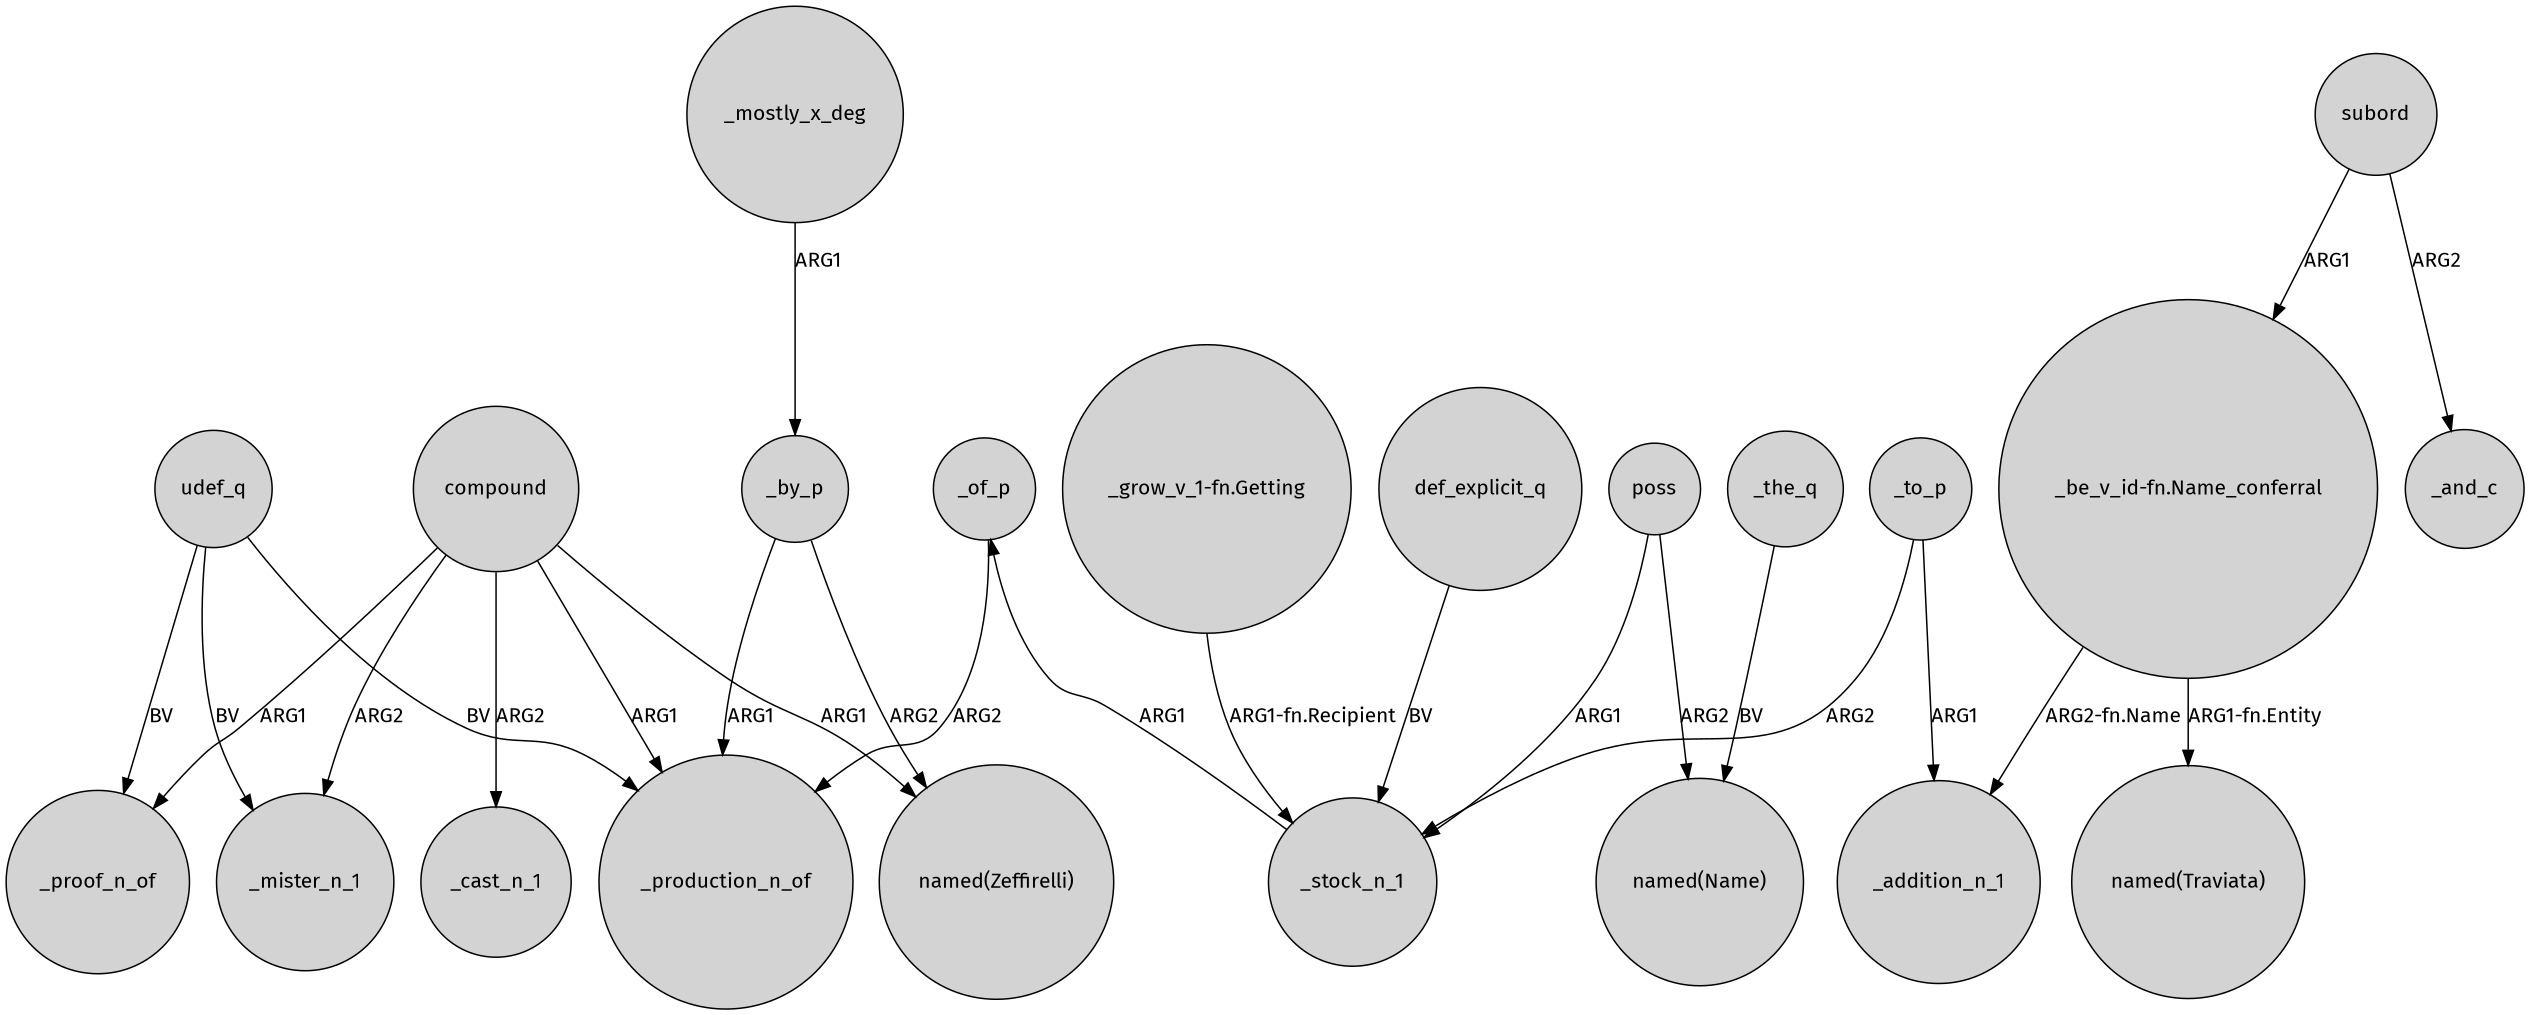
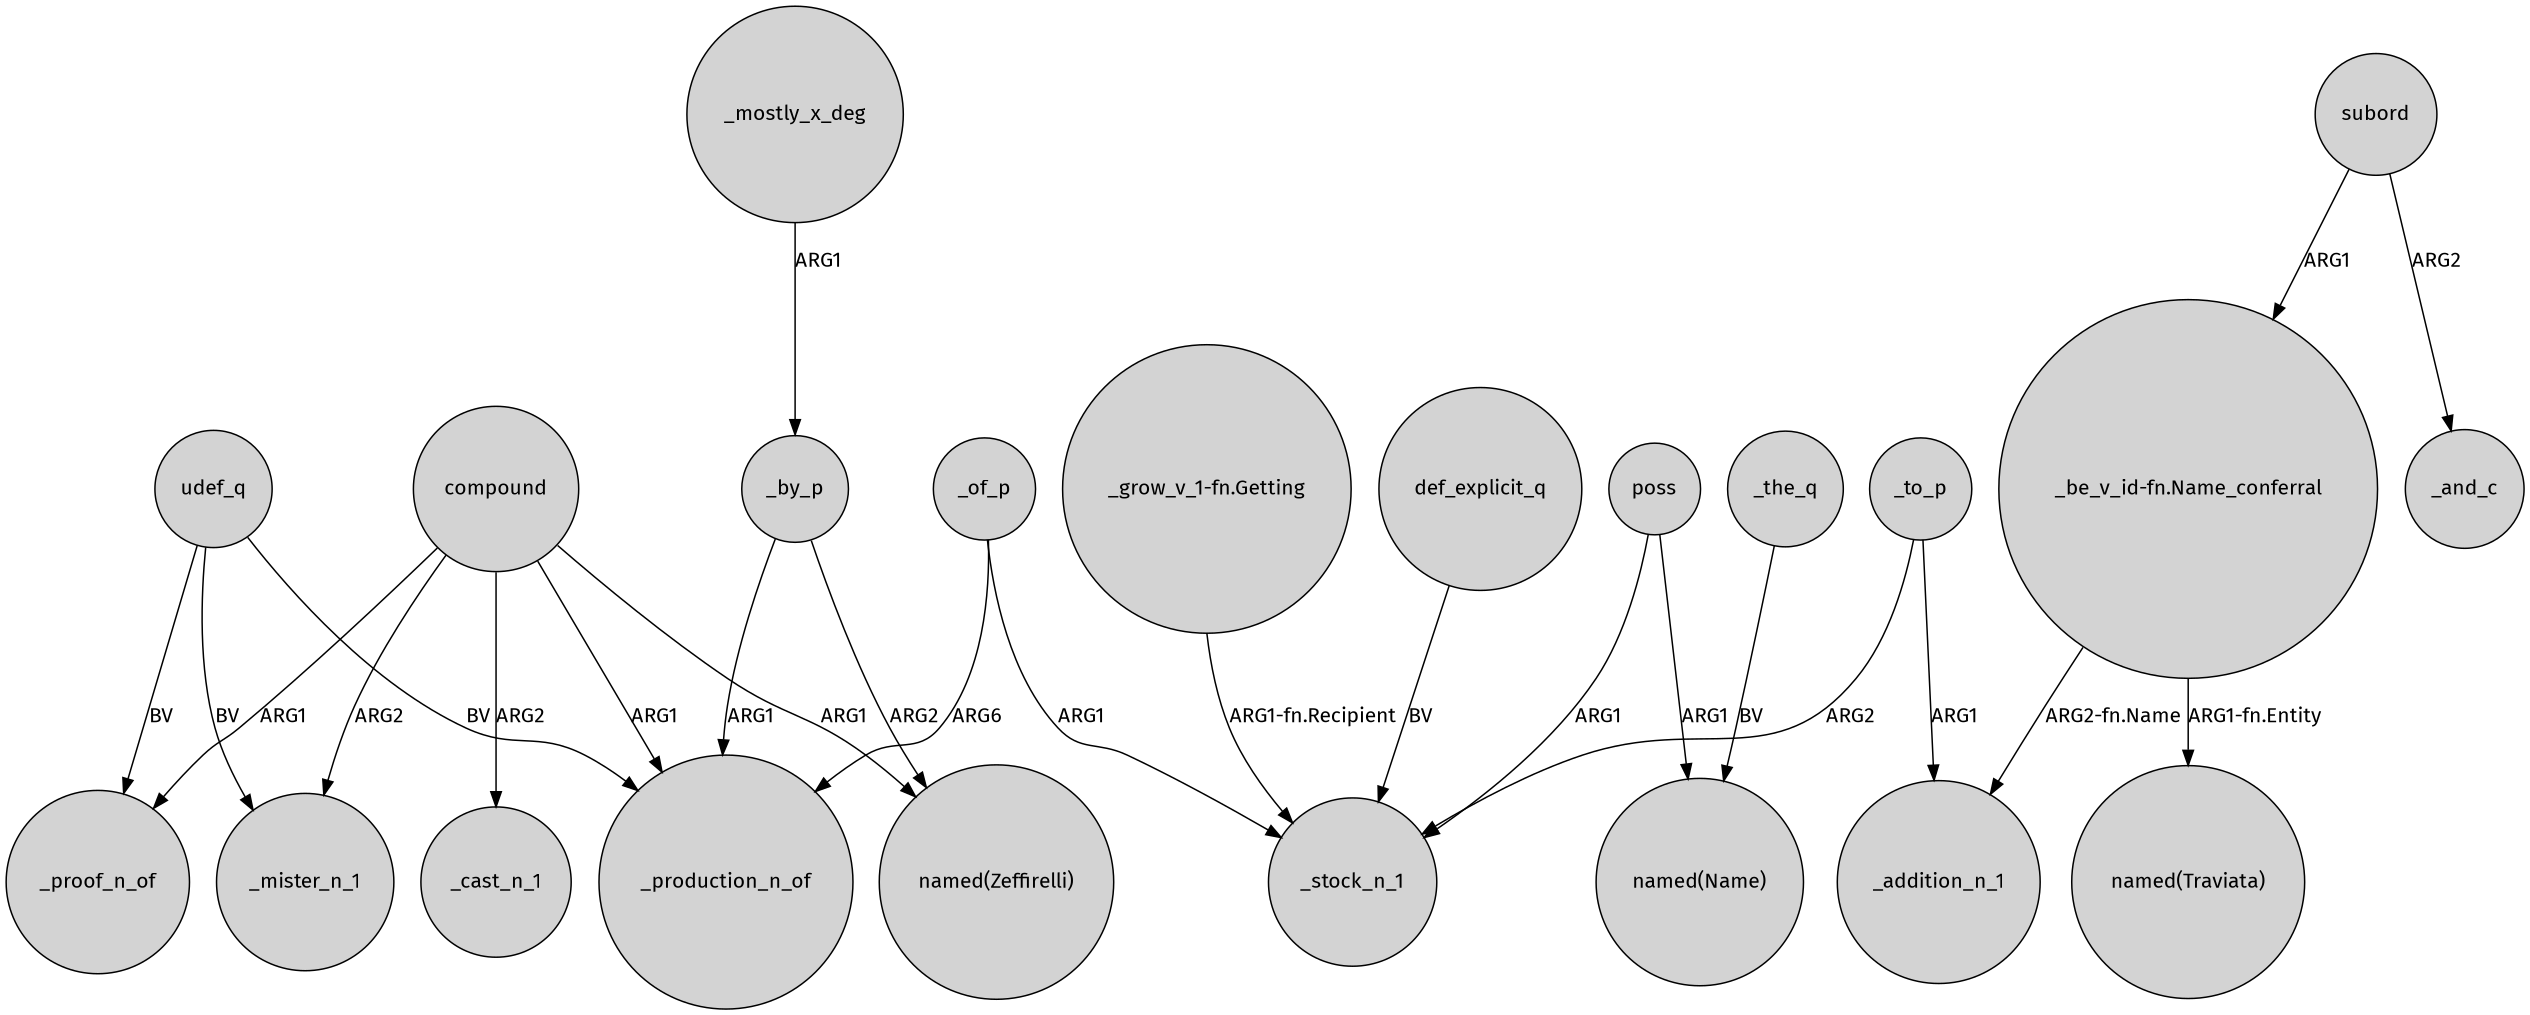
(1114, 711) -> (1070, 738)
(978, 717) -> (978, 717)
(1705, 717) -> (1705, 717)
